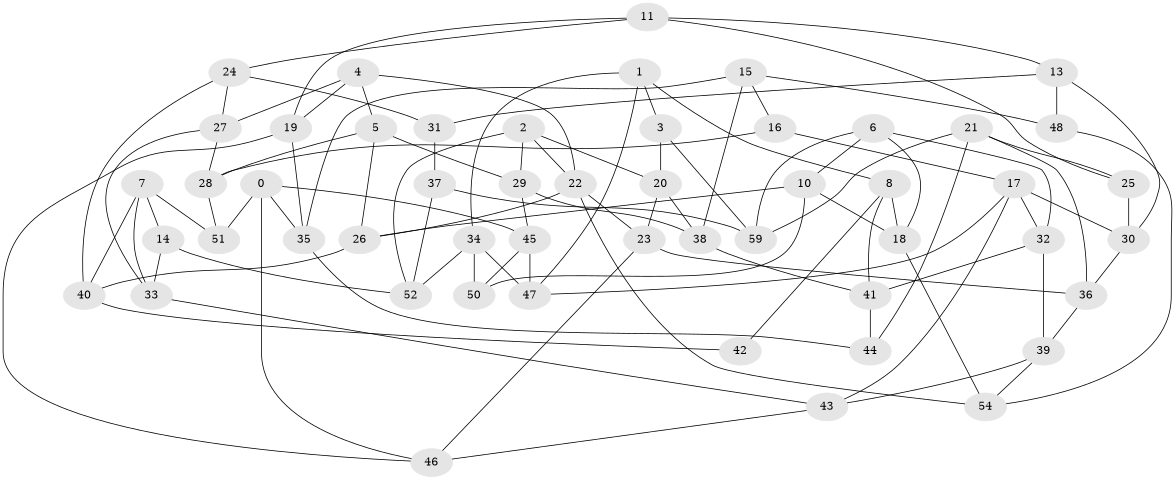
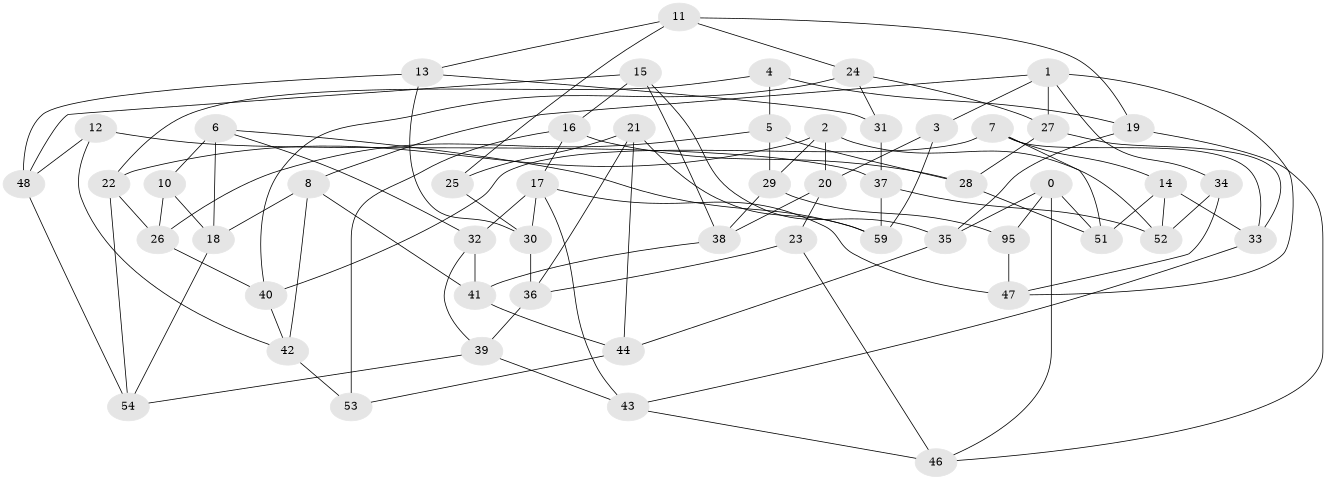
(289, 101) -> (1048, 101)
none -> (96, 128)
none -> (1132, 214)
(617, 218) -> none
(530, 240) -> (1009, 240)
(474, 296) -> none
none -> (351, 407)
